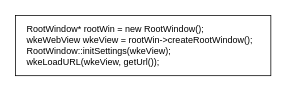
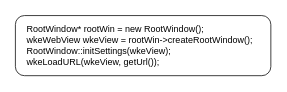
(143, 45) -> (143, 45)
